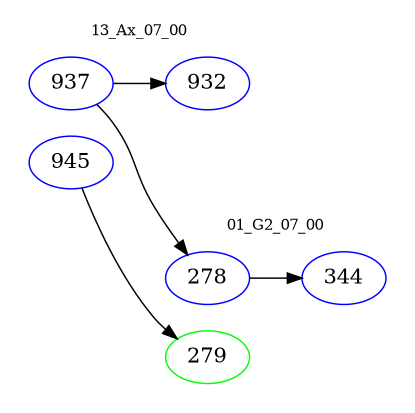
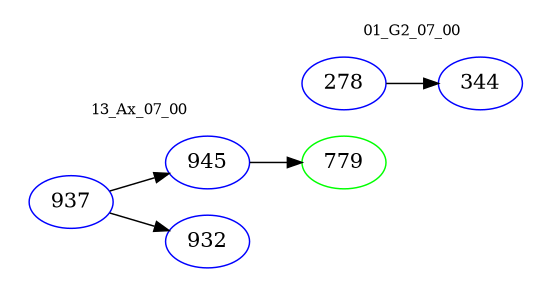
(138, 173) -> (132, 184)
(208, 357) -> (344, 162)
